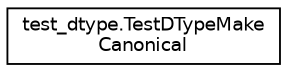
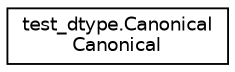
(144, 36) -> (118, 36)
